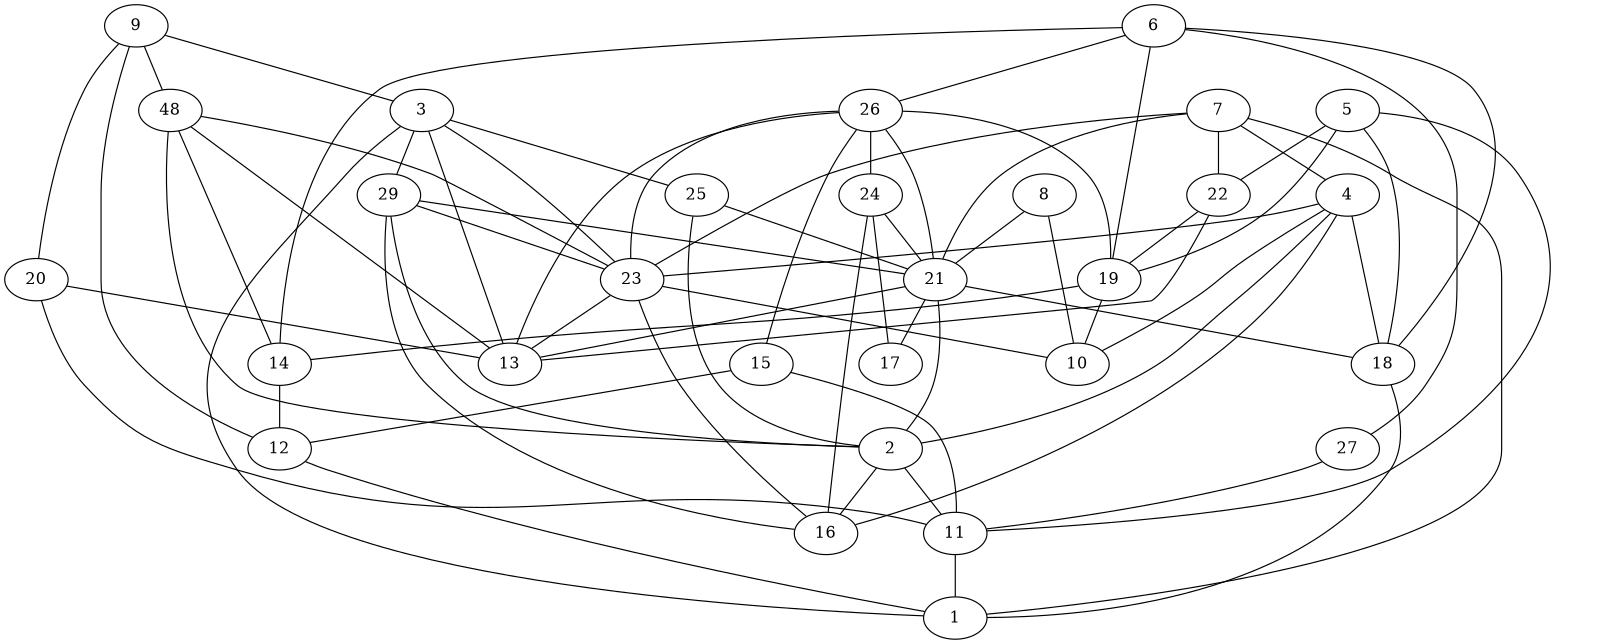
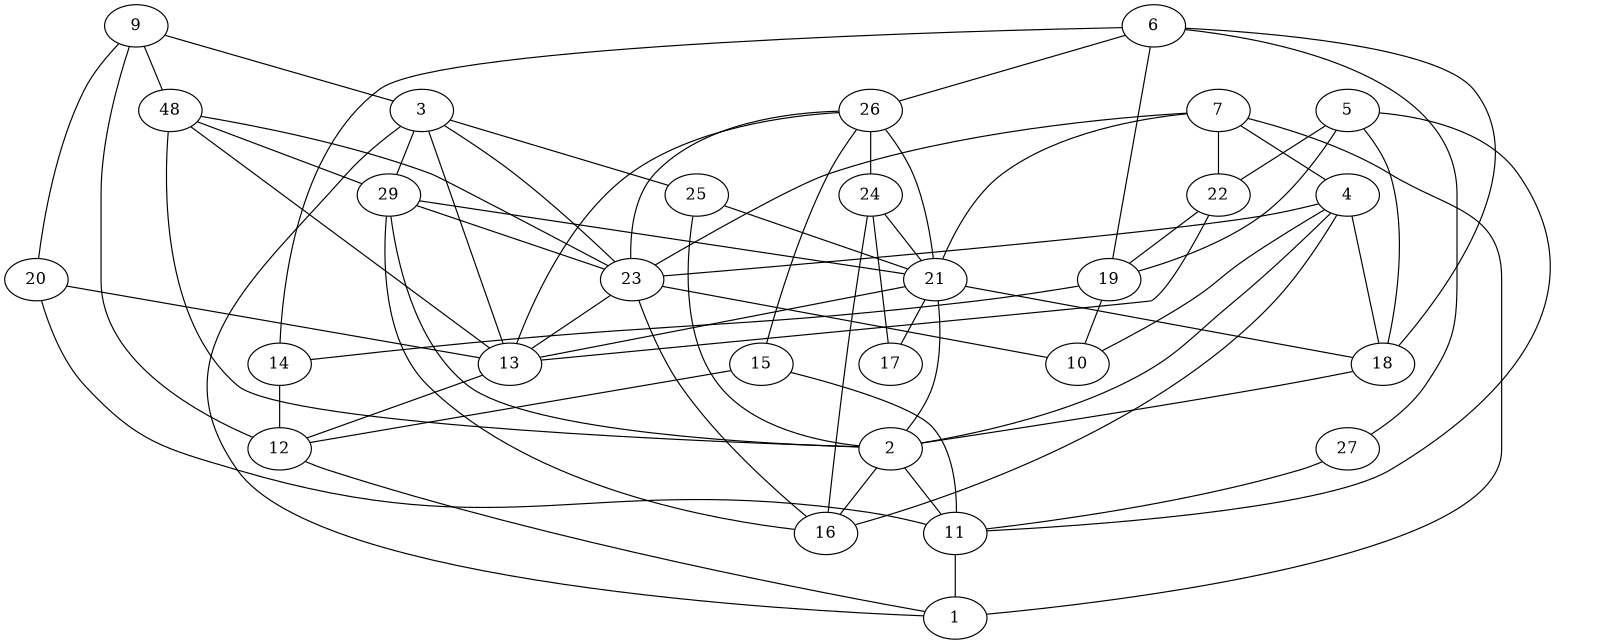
(1043, 142) -> none
(1045, 195) -> none
(225, 237) -> (280, 153)
none -> (395, 407)
(1272, 562) -> (1159, 406)
